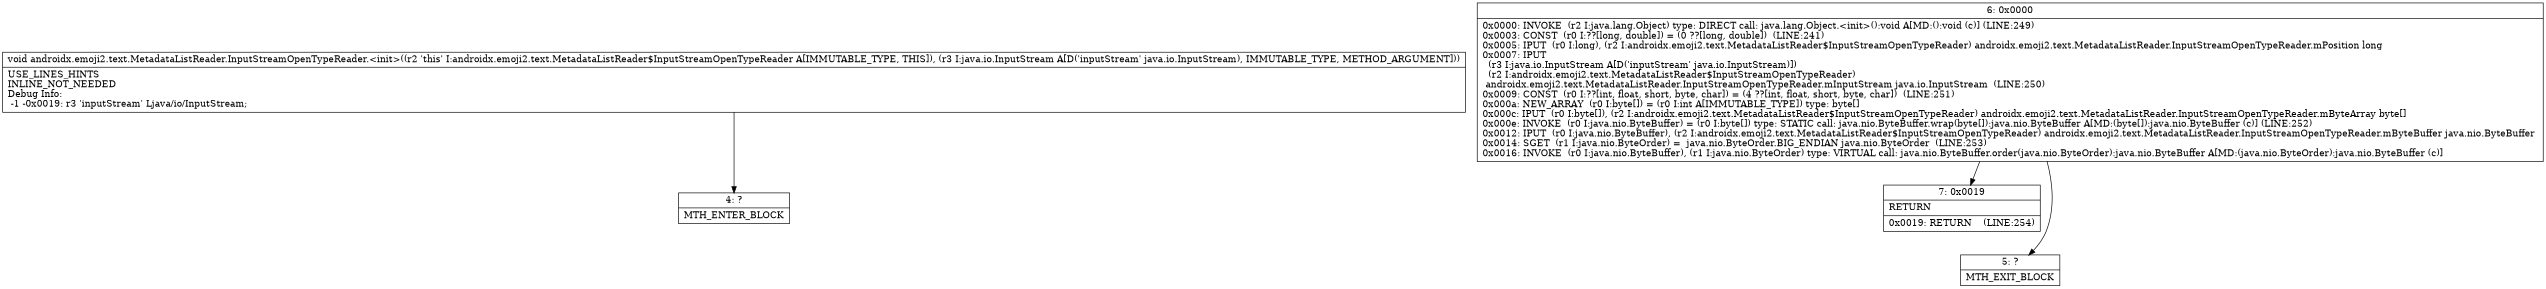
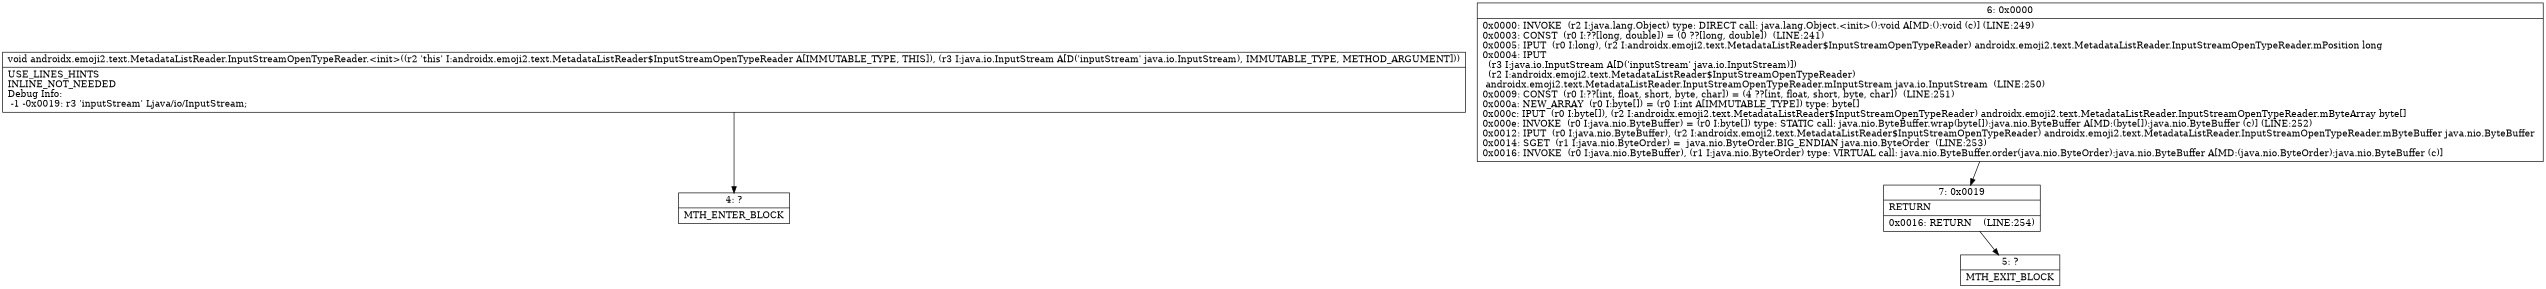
(1517, 55) -> (1517, 55)
(2052, 208) -> (1987, 240)
(1962, 223) -> (1962, 223)
